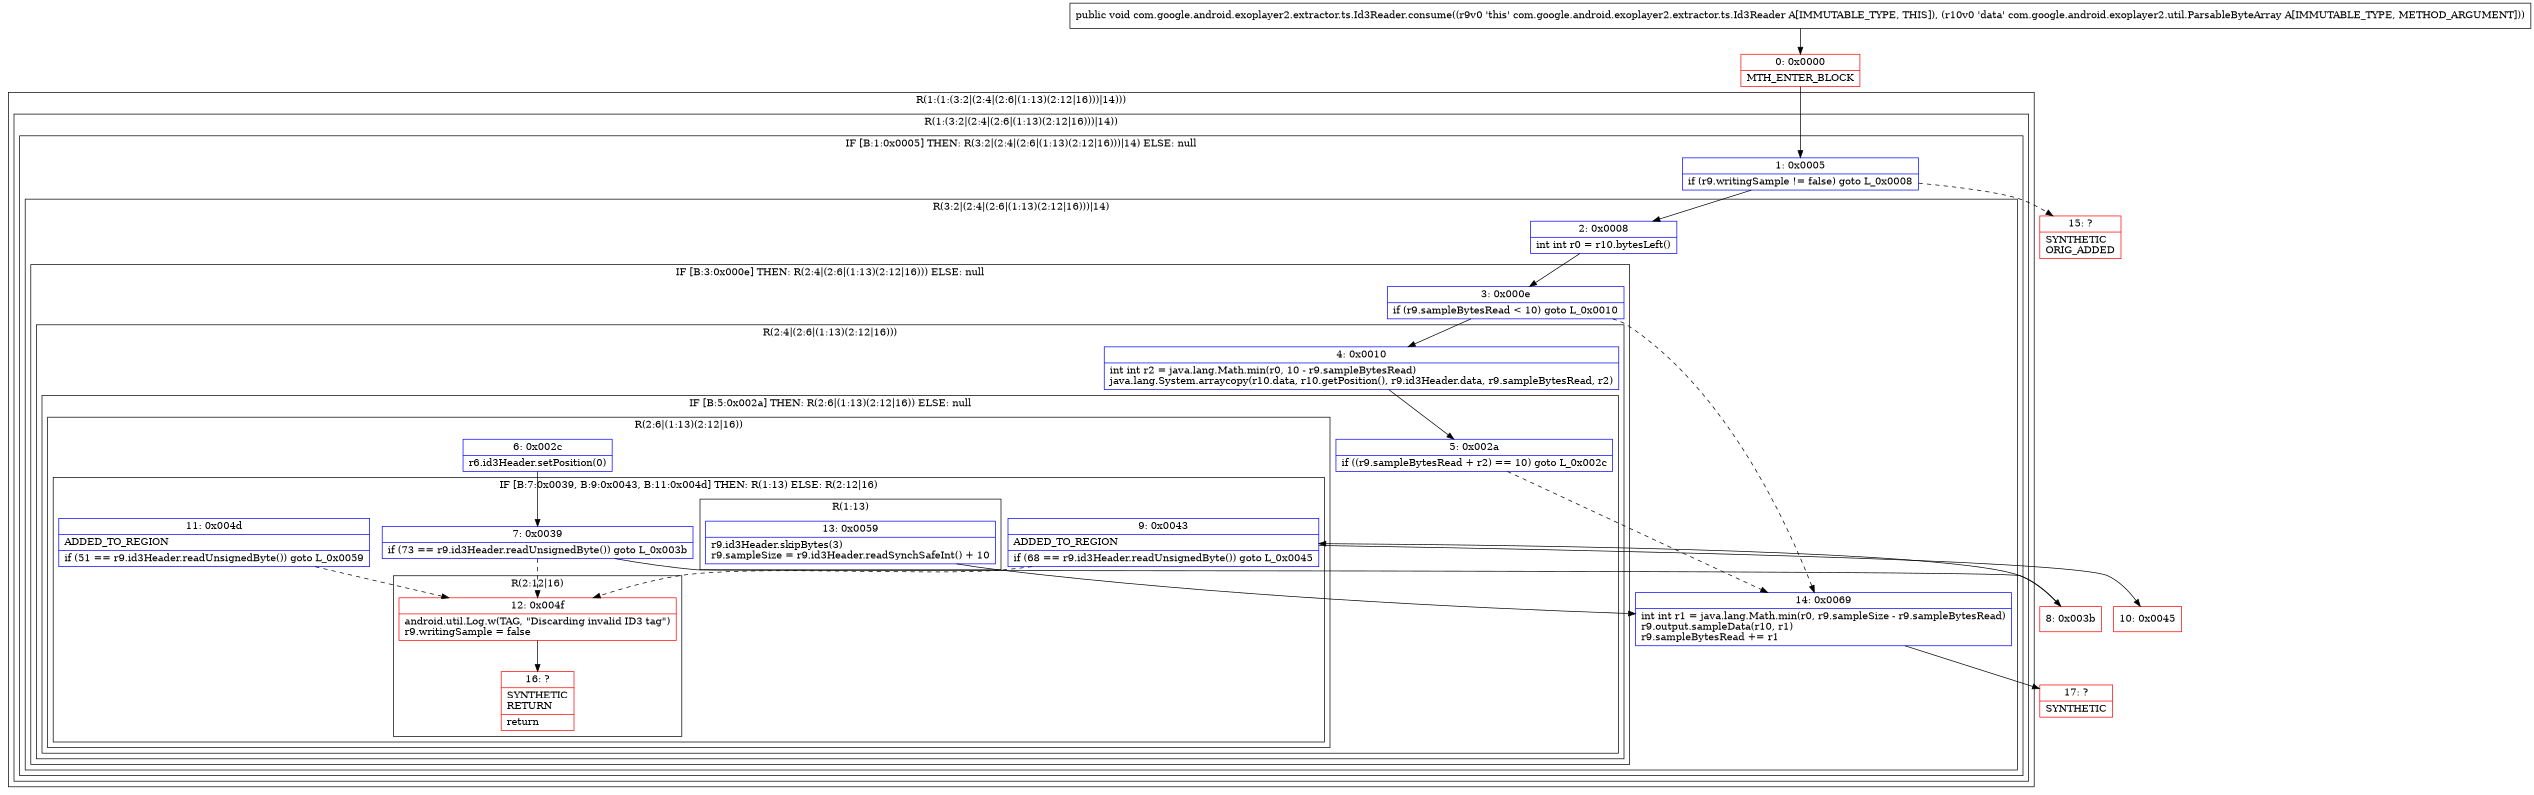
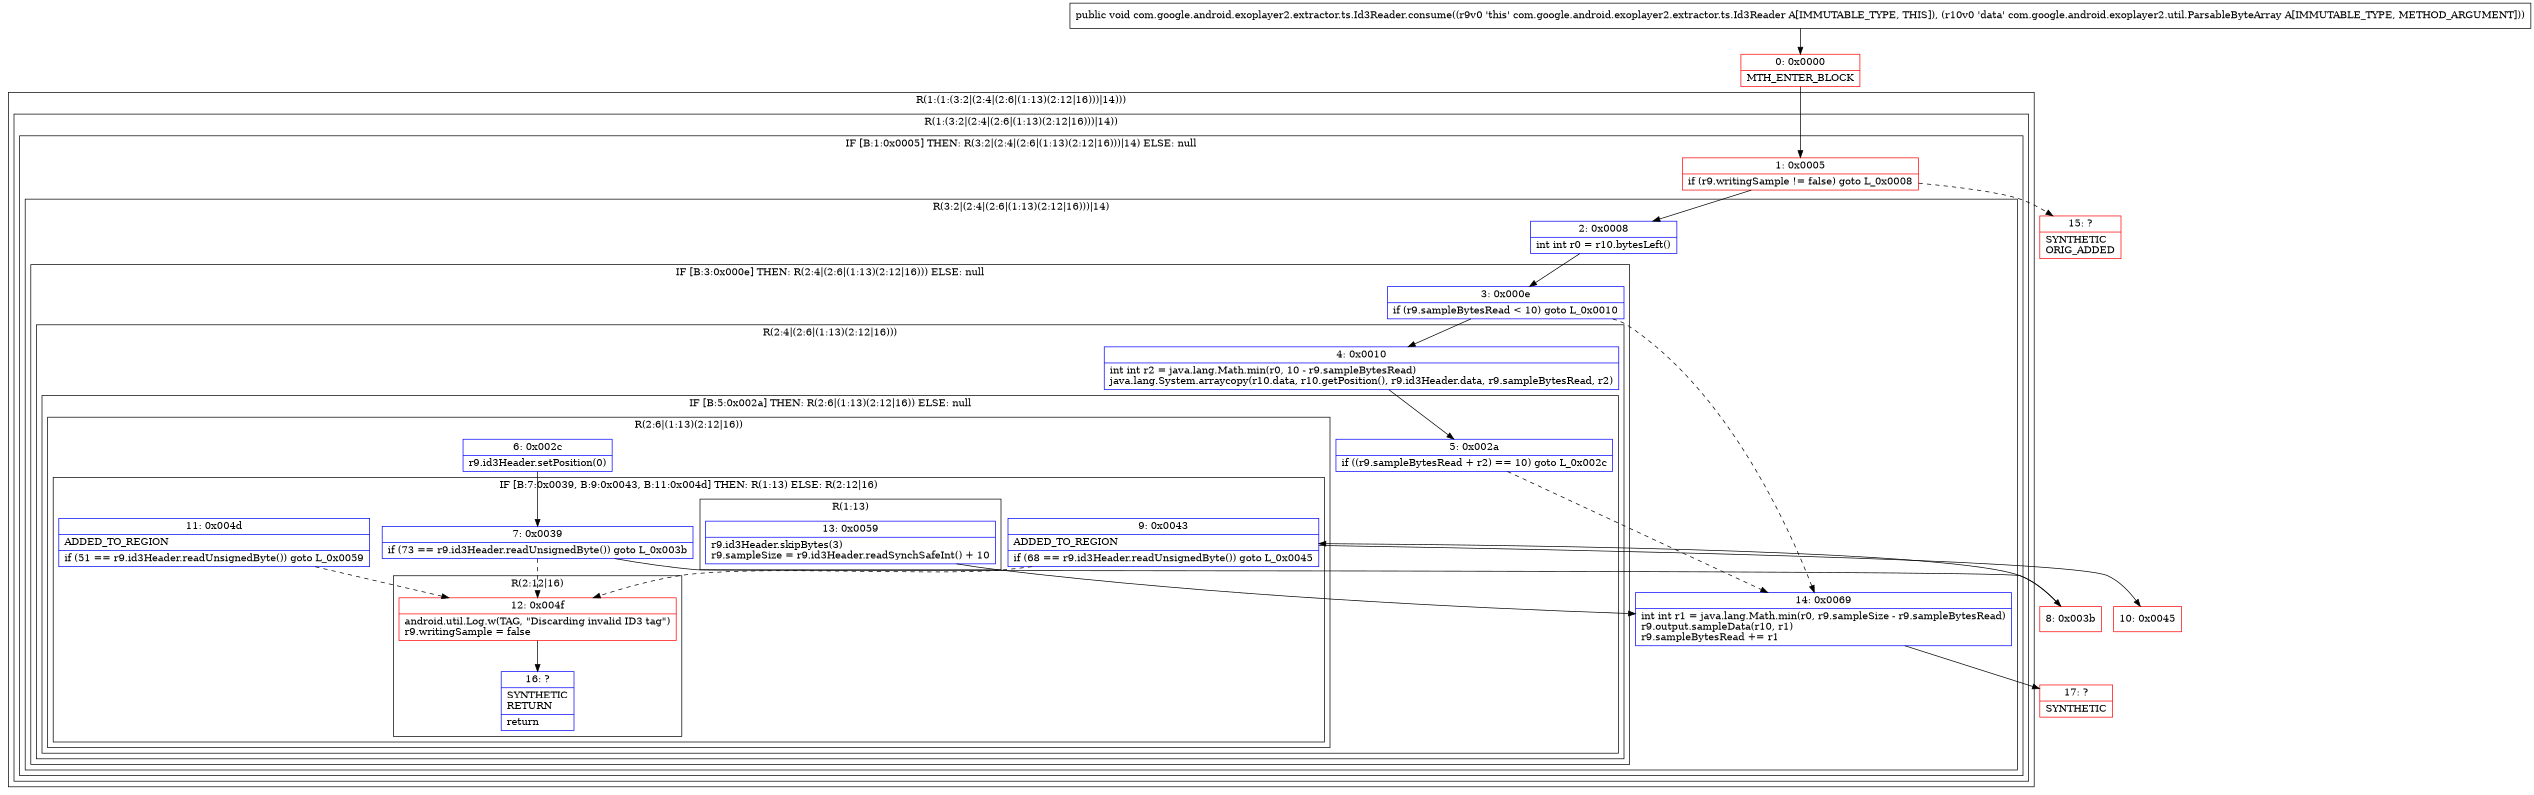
(1800, 174) -> (1800, 174)
(538, 463) -> (538, 463)
(538, 701) -> (538, 701)
